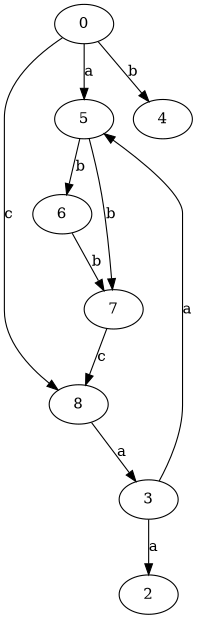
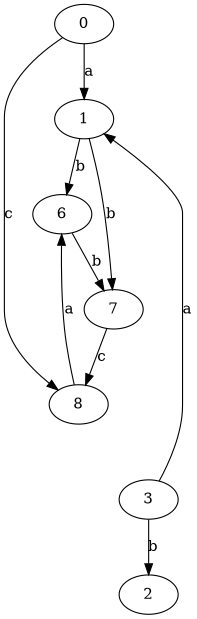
(84, 119) -> (84, 119)
(163, 119) -> none
(110, 448) -> (63, 316)
(154, 547) -> (154, 547)
